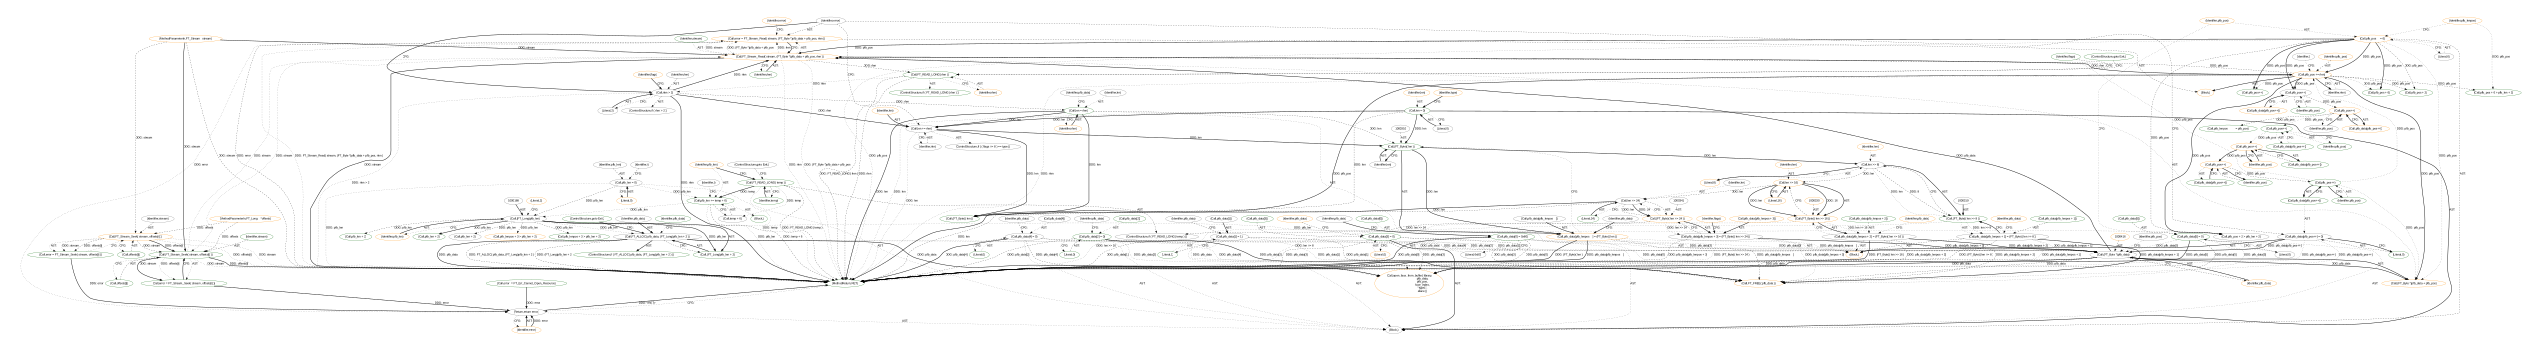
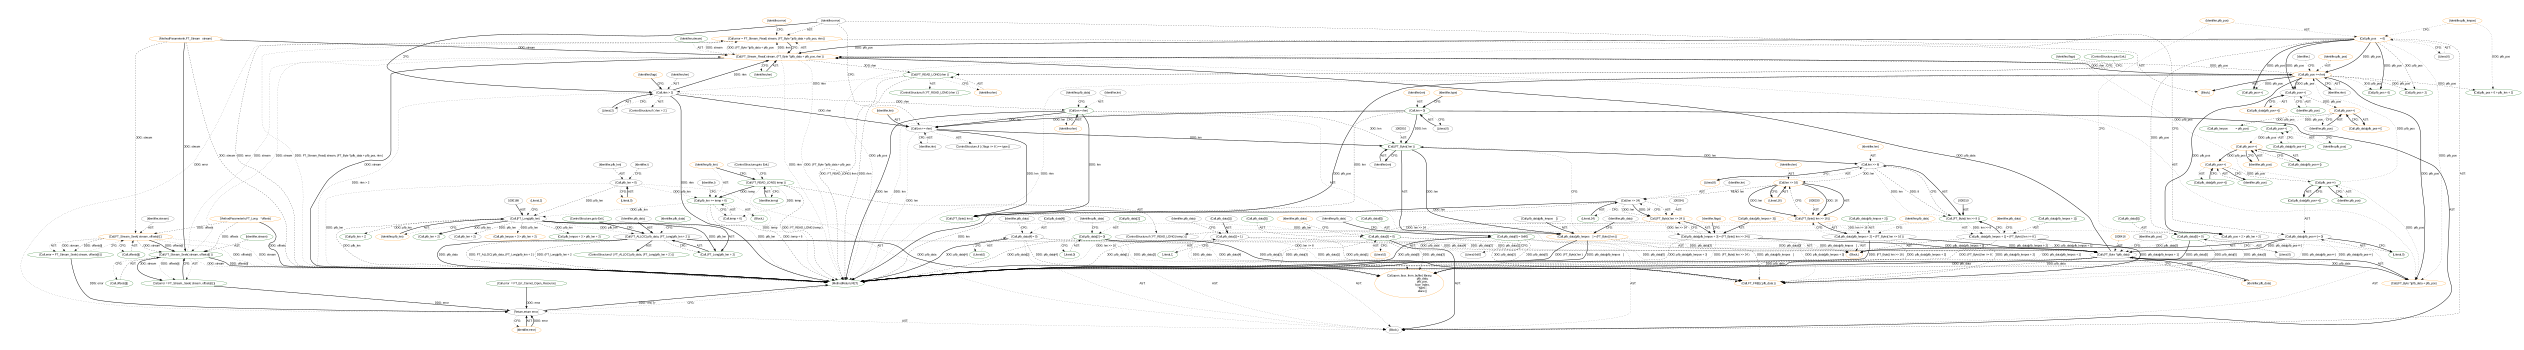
(1737, 192) -> (1737, 192)
none -> (439, 265)
none -> (524, 269)
